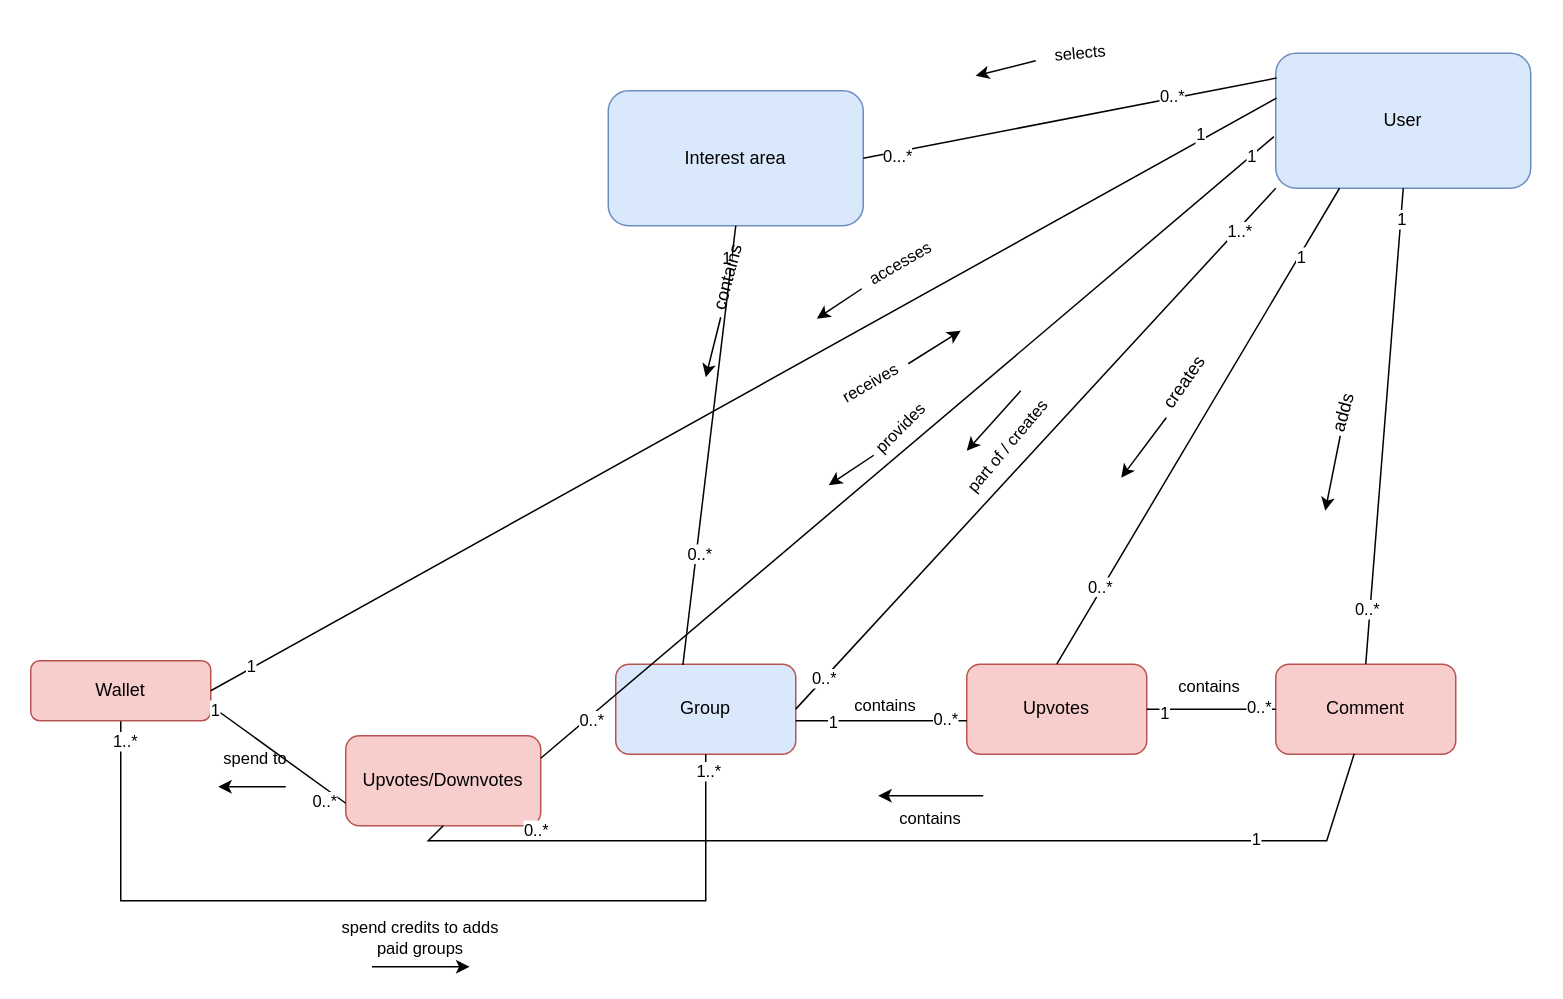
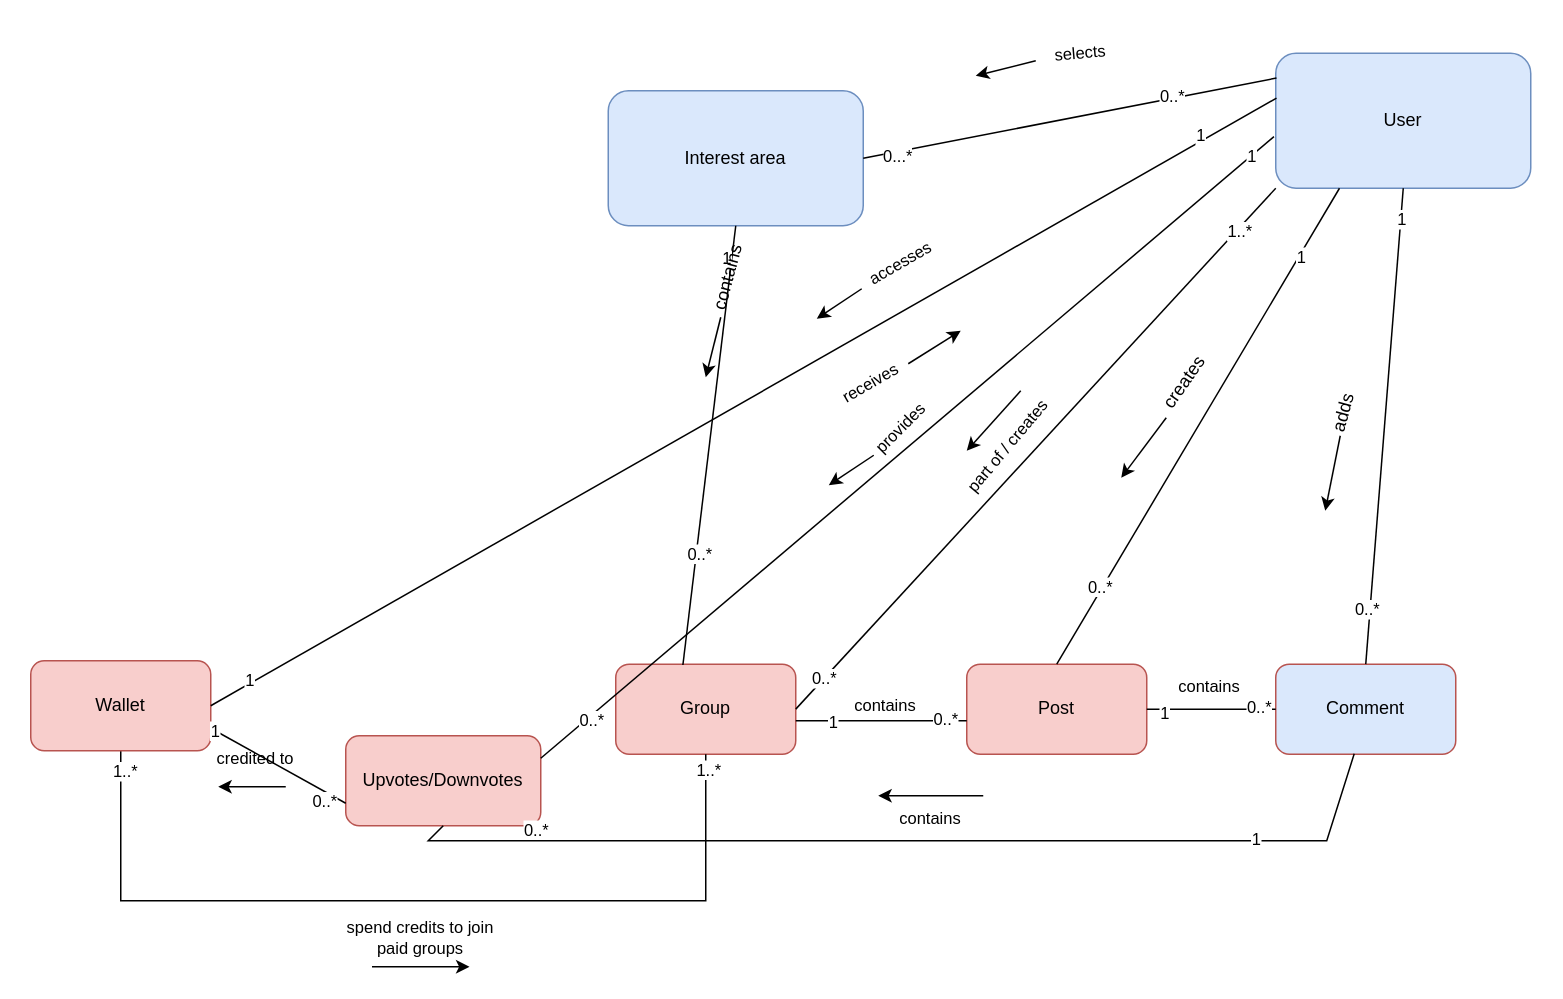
(121, 691) -> (121, 706)
(706, 709) -> (706, 709)
(1057, 709) -> (1057, 709)
(1366, 709) -> (1366, 709)
(256, 758) -> (256, 758)
(421, 938) -> (421, 938)
